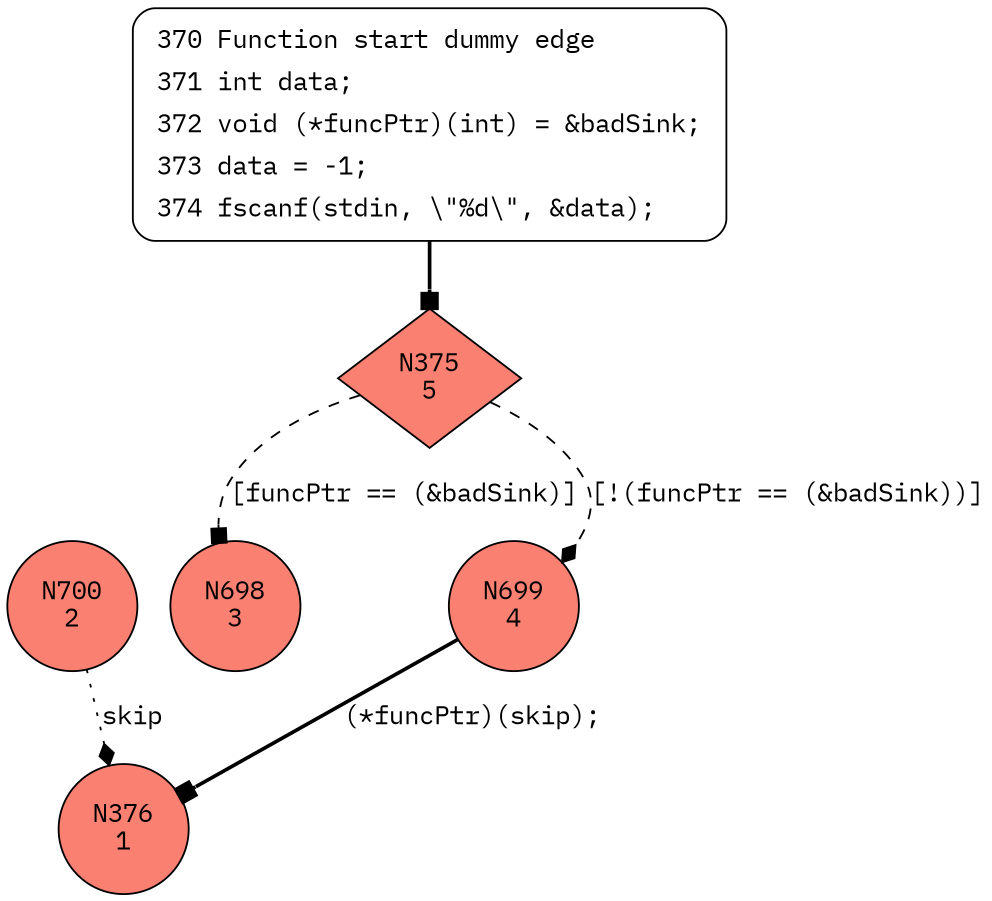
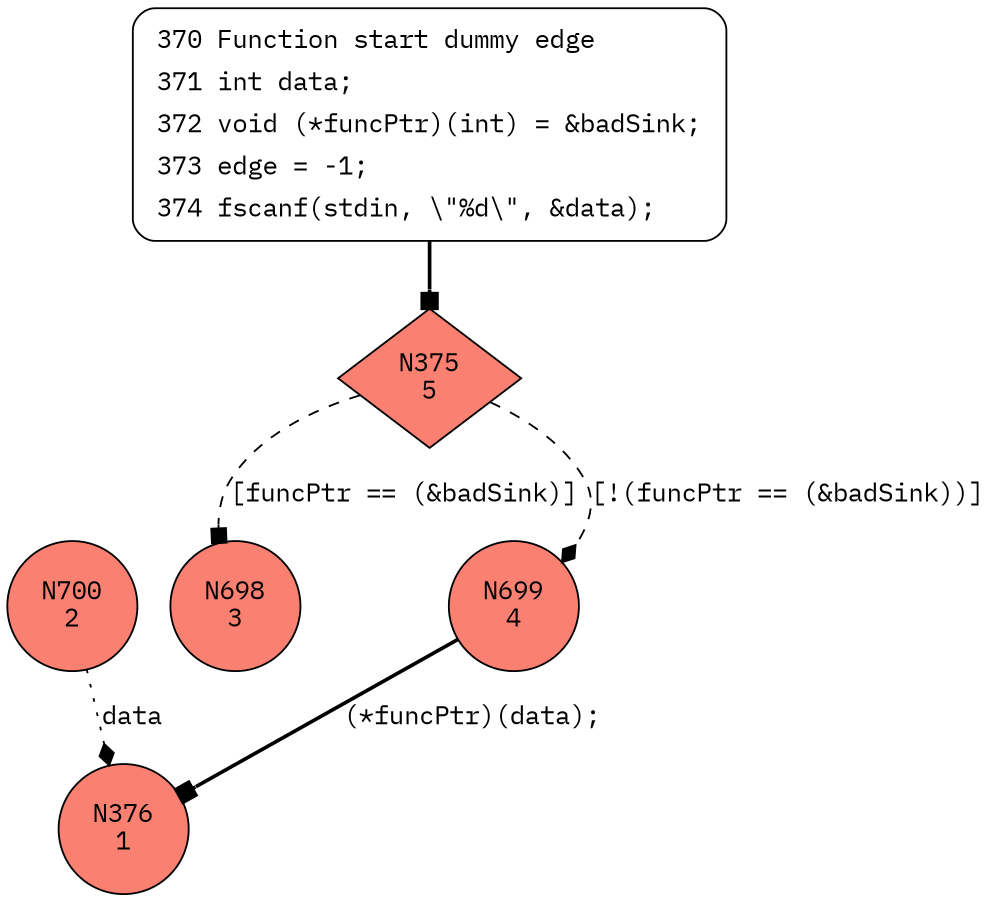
(293, 167) -> (293, 167)
(133, 718) -> (133, 718)
(473, 718) -> (473, 718)
